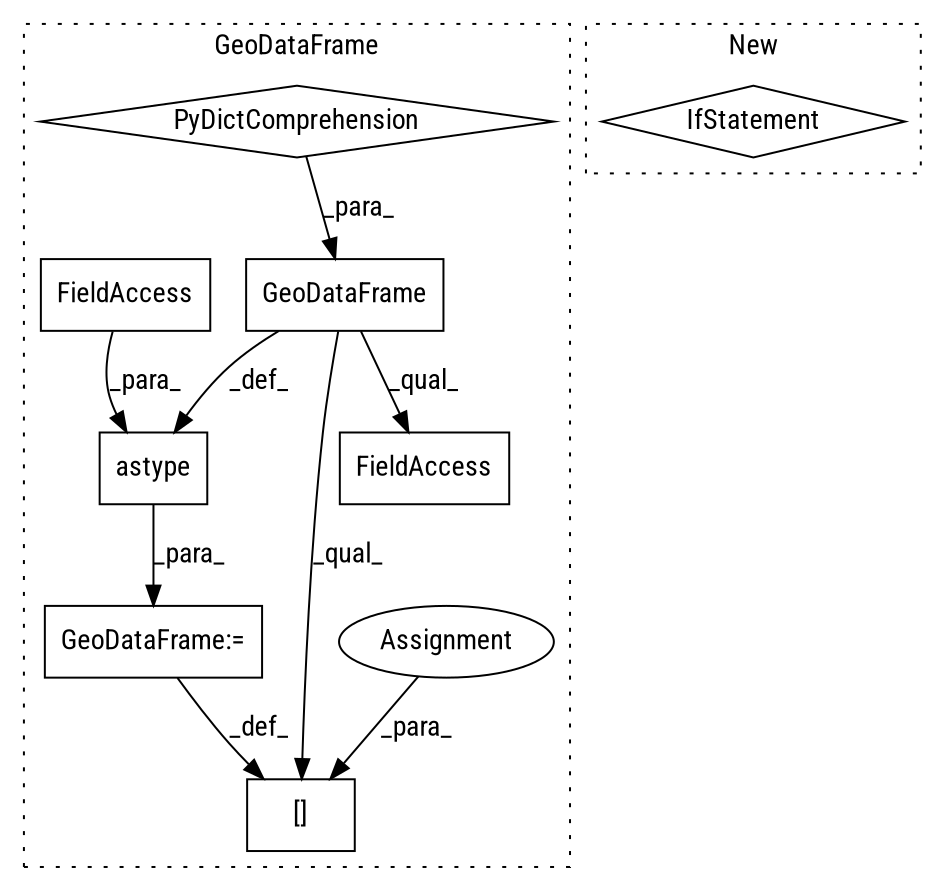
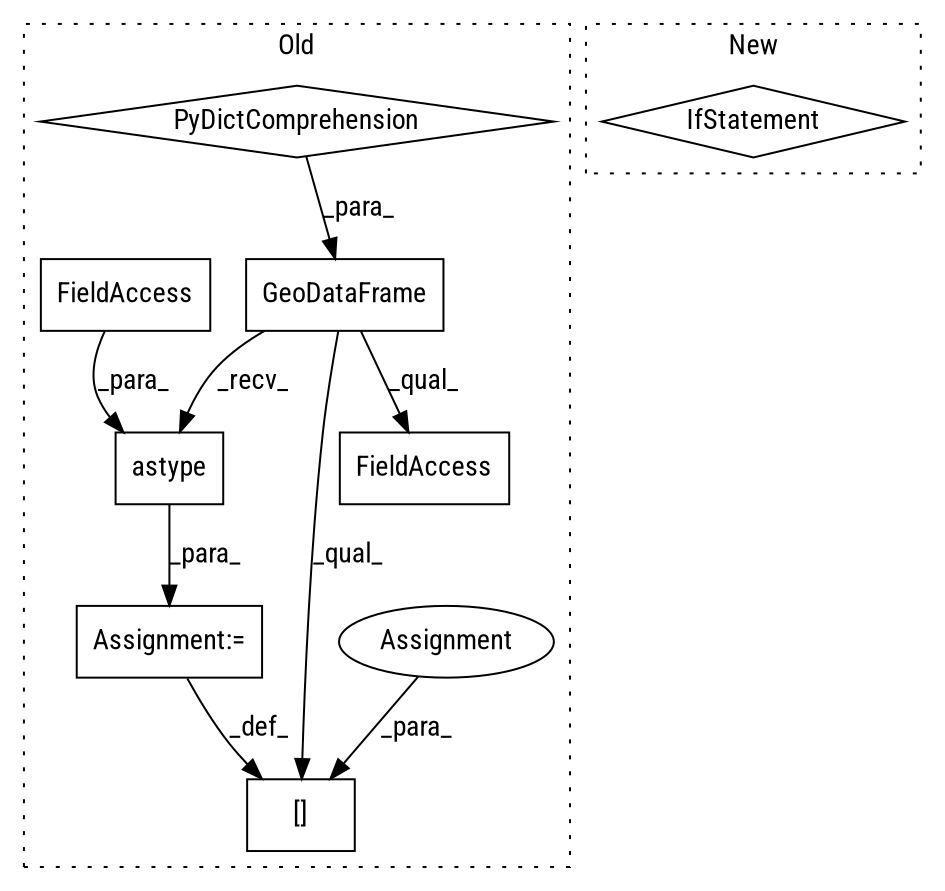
(297, 47) -> (297, 47)
(260, 382) -> (254, 382)
(153, 642) -> (169, 642)
